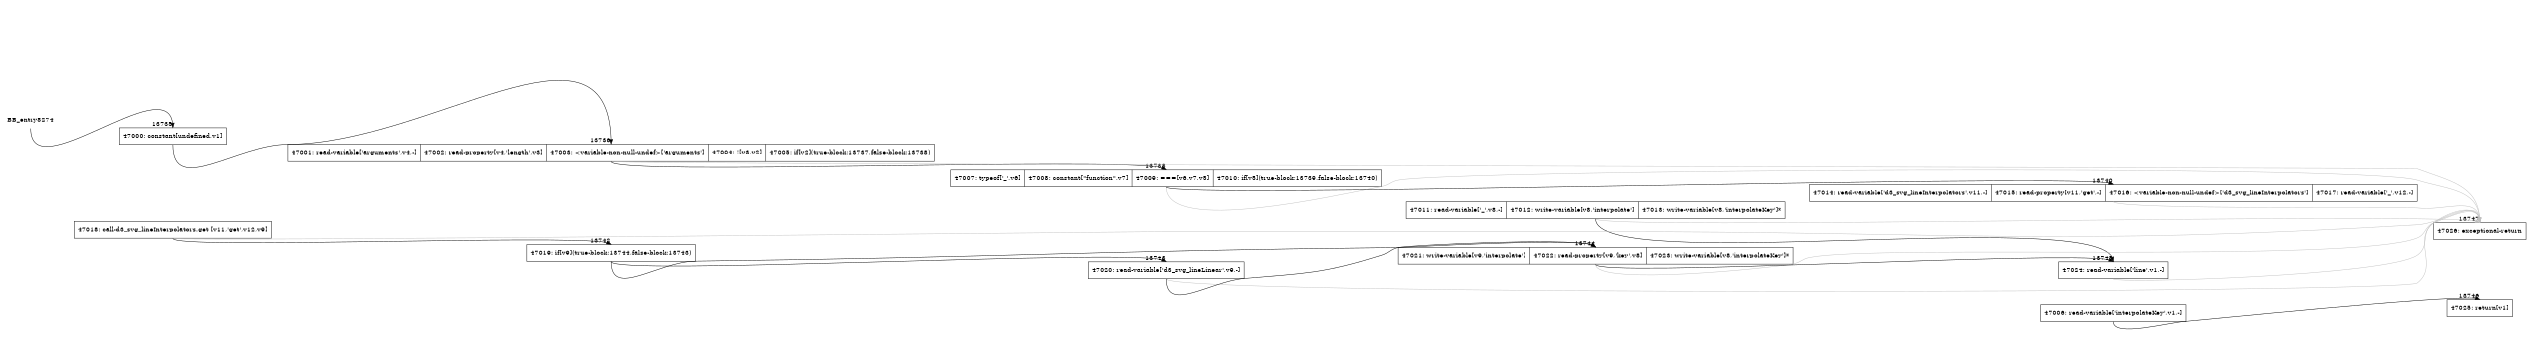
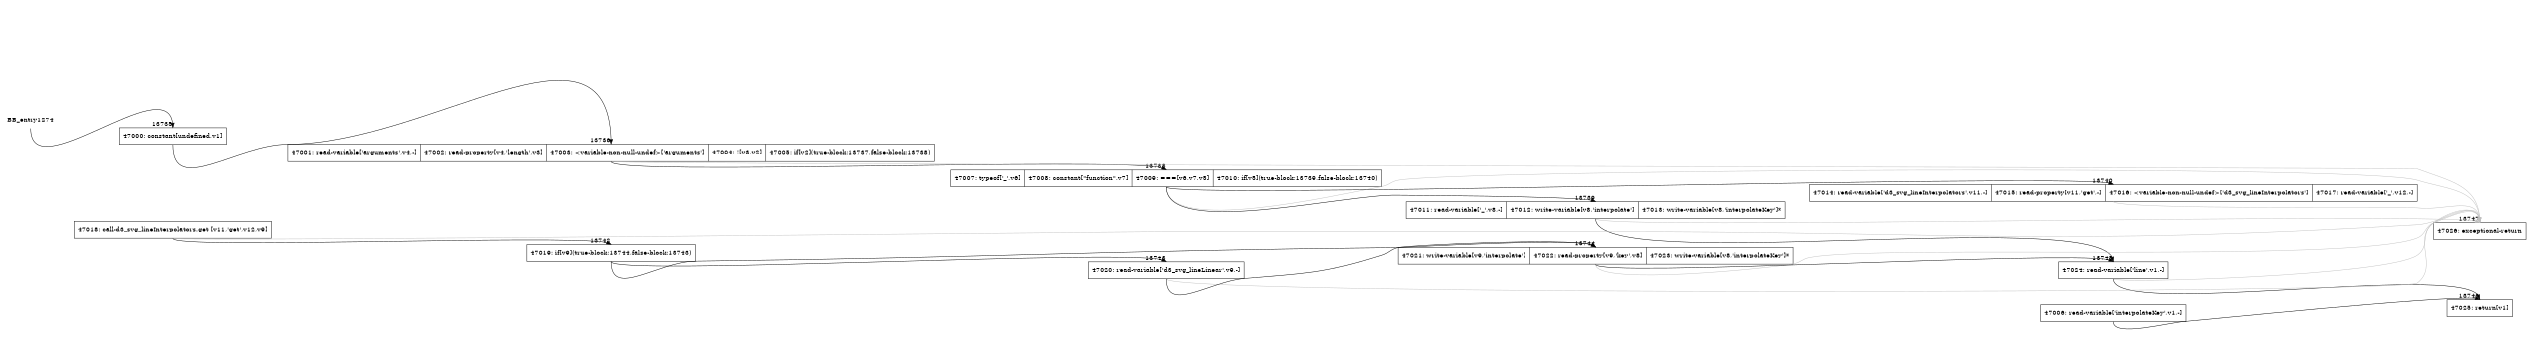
(31, 120) -> (31, 120)
none -> (1373, 196)
none -> (2248, 292)
